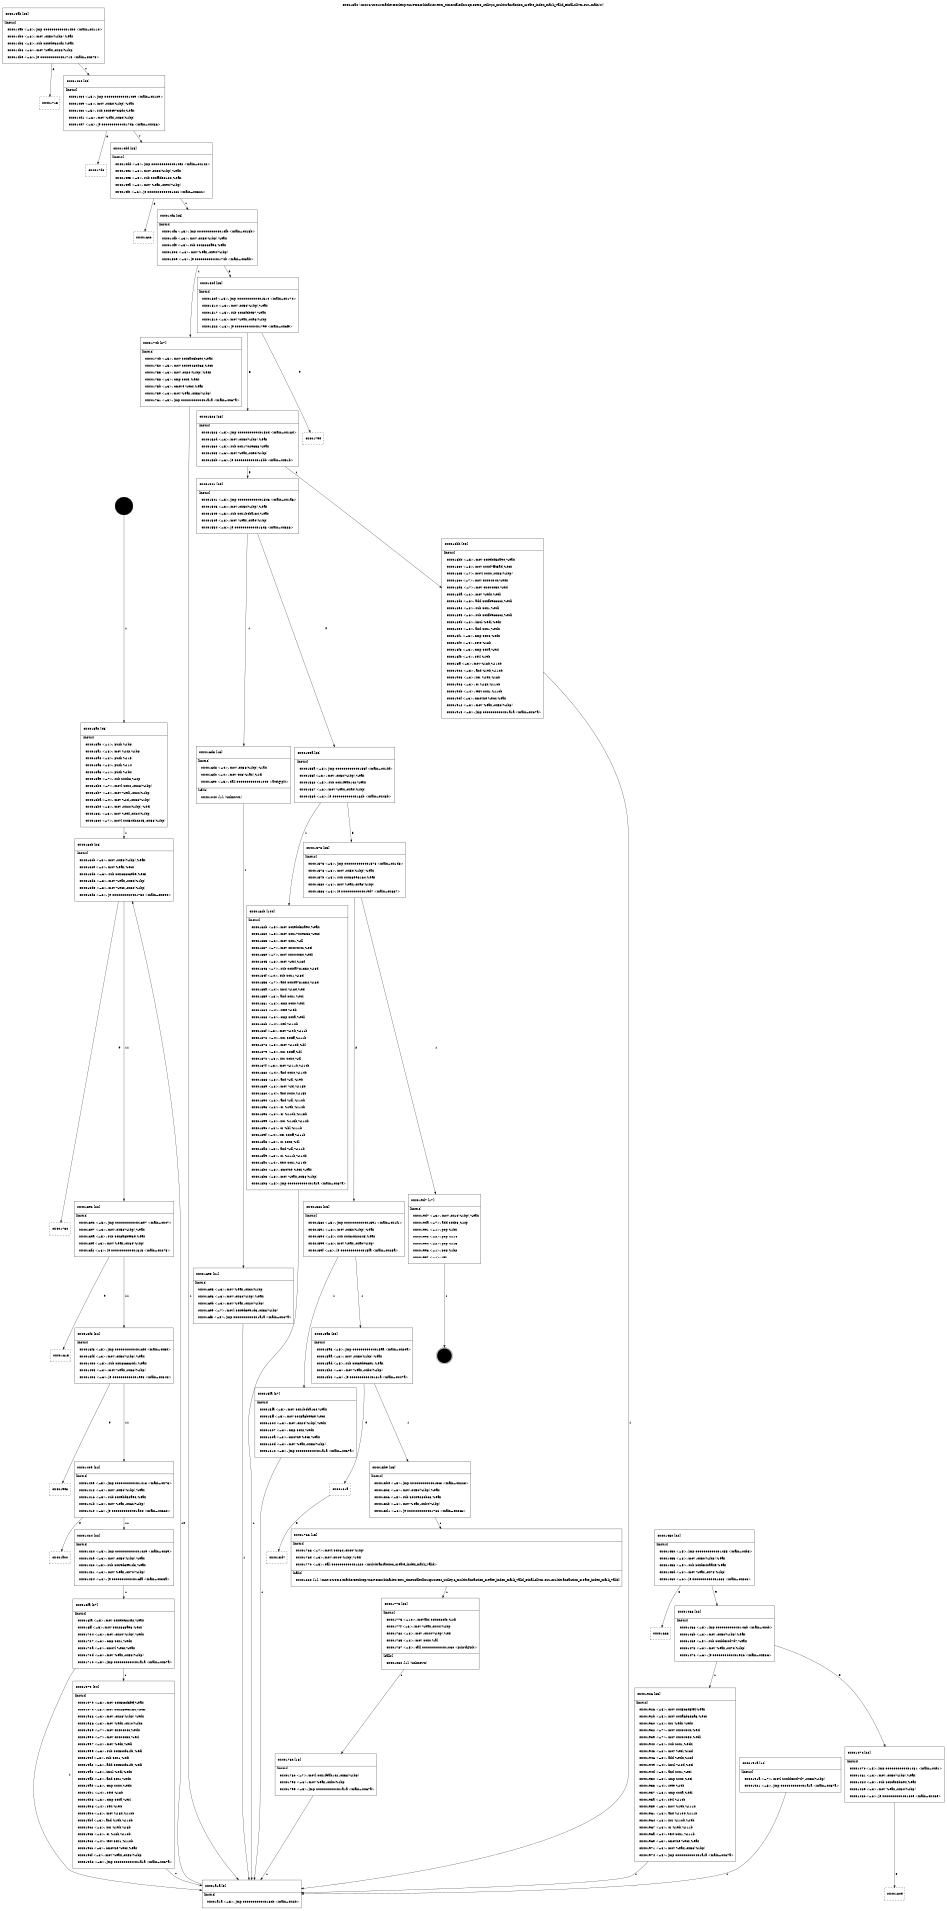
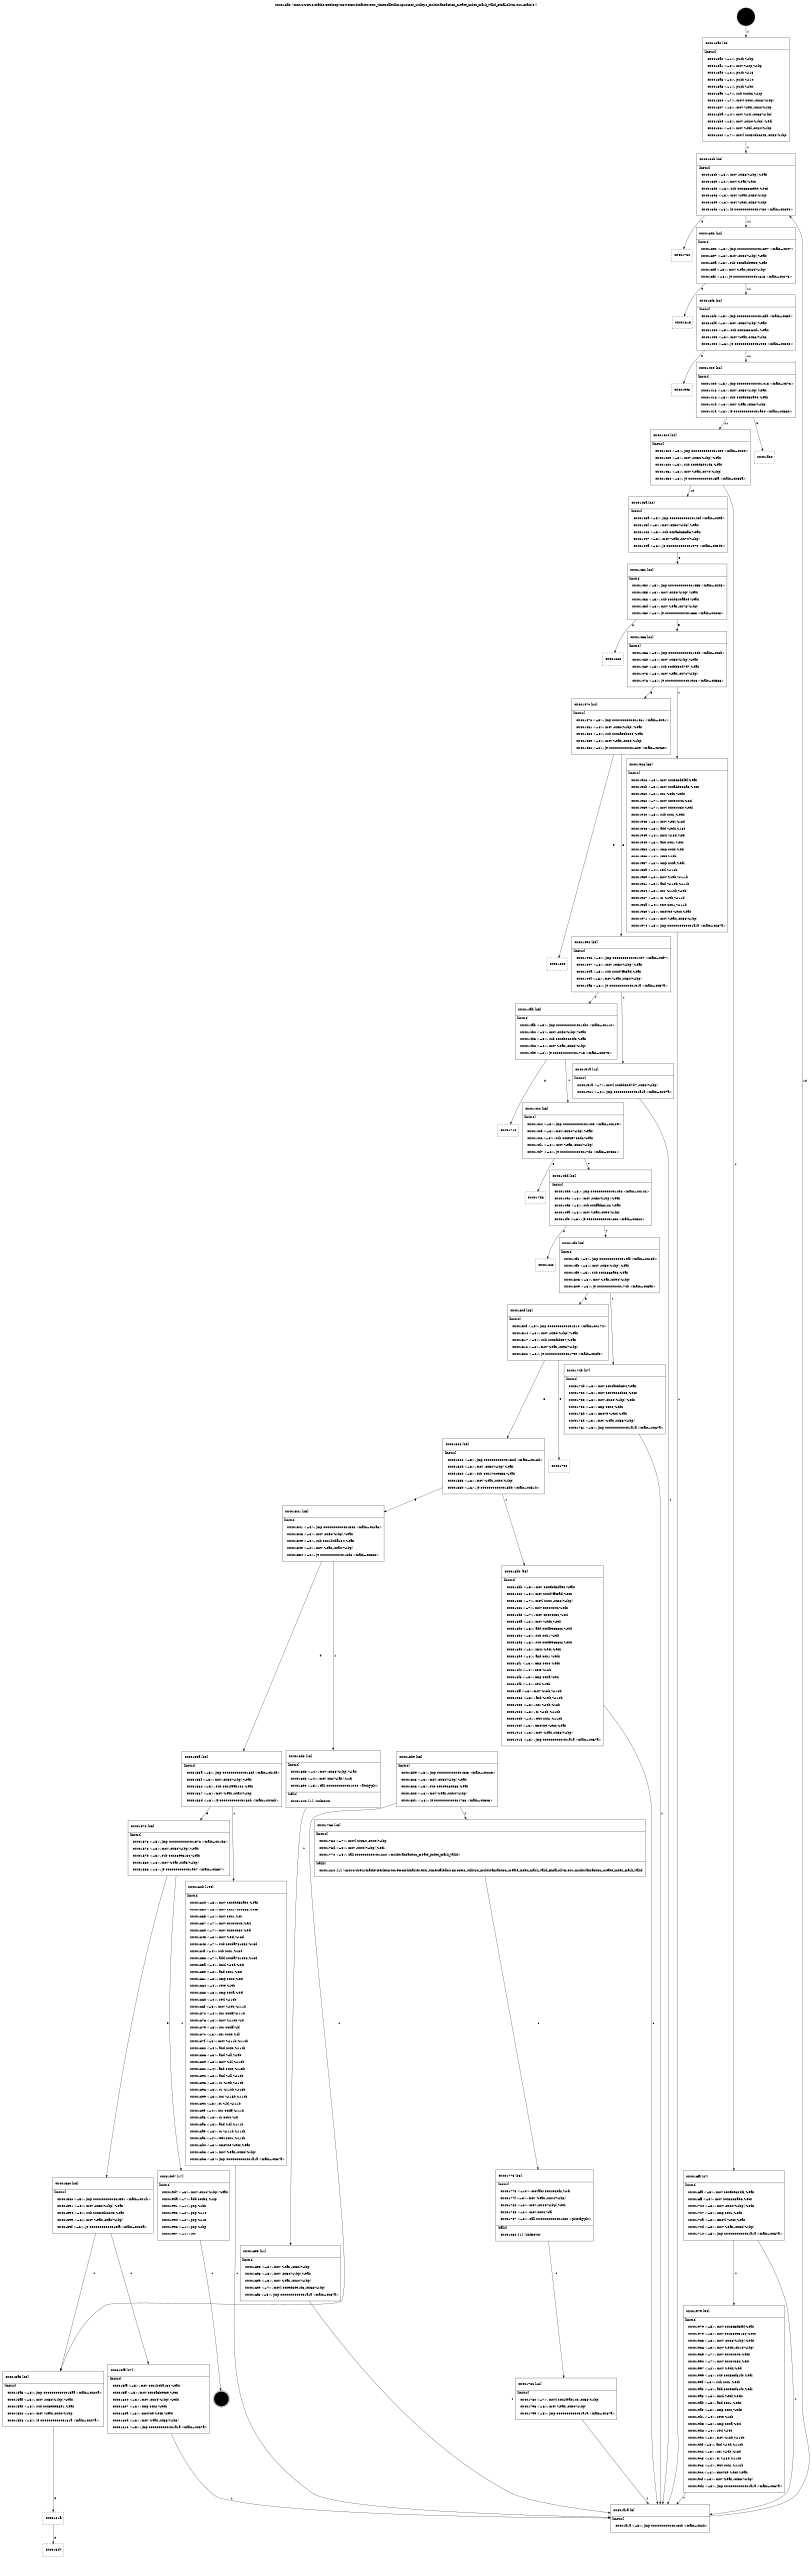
none -> (678, 525)
none -> (621, 964)
(391, 1422) -> (338, 2174)
